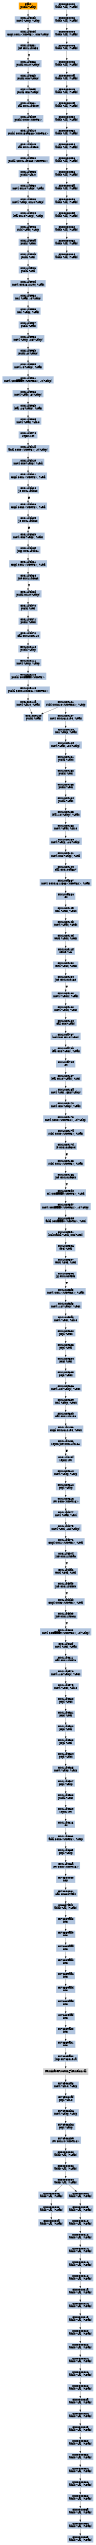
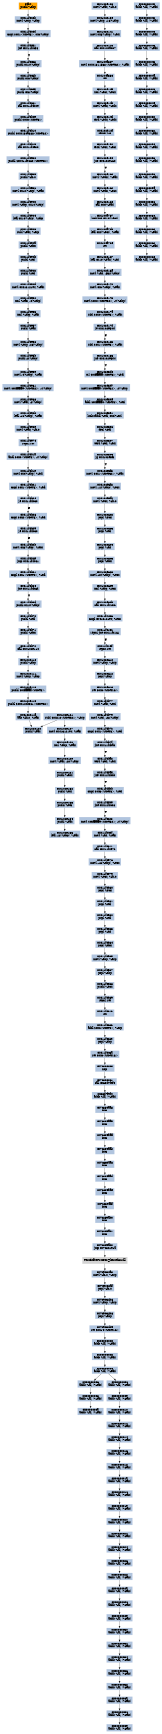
(28, 704) -> (28, 717)
(66, 820) -> none
